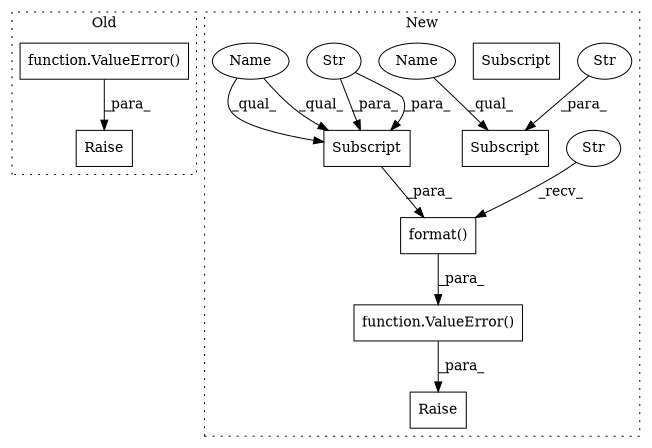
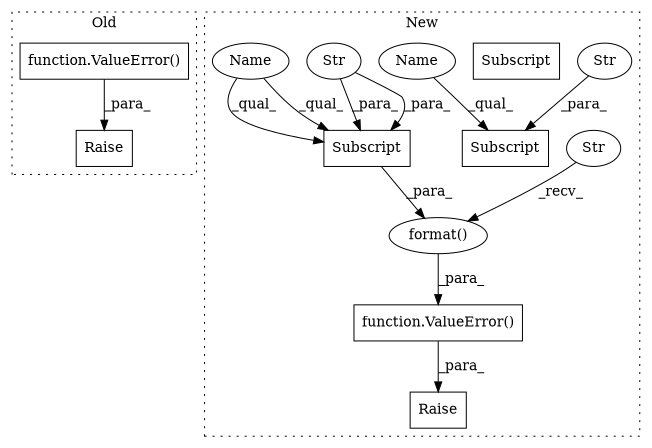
(438, 236) -> (438, 236)
